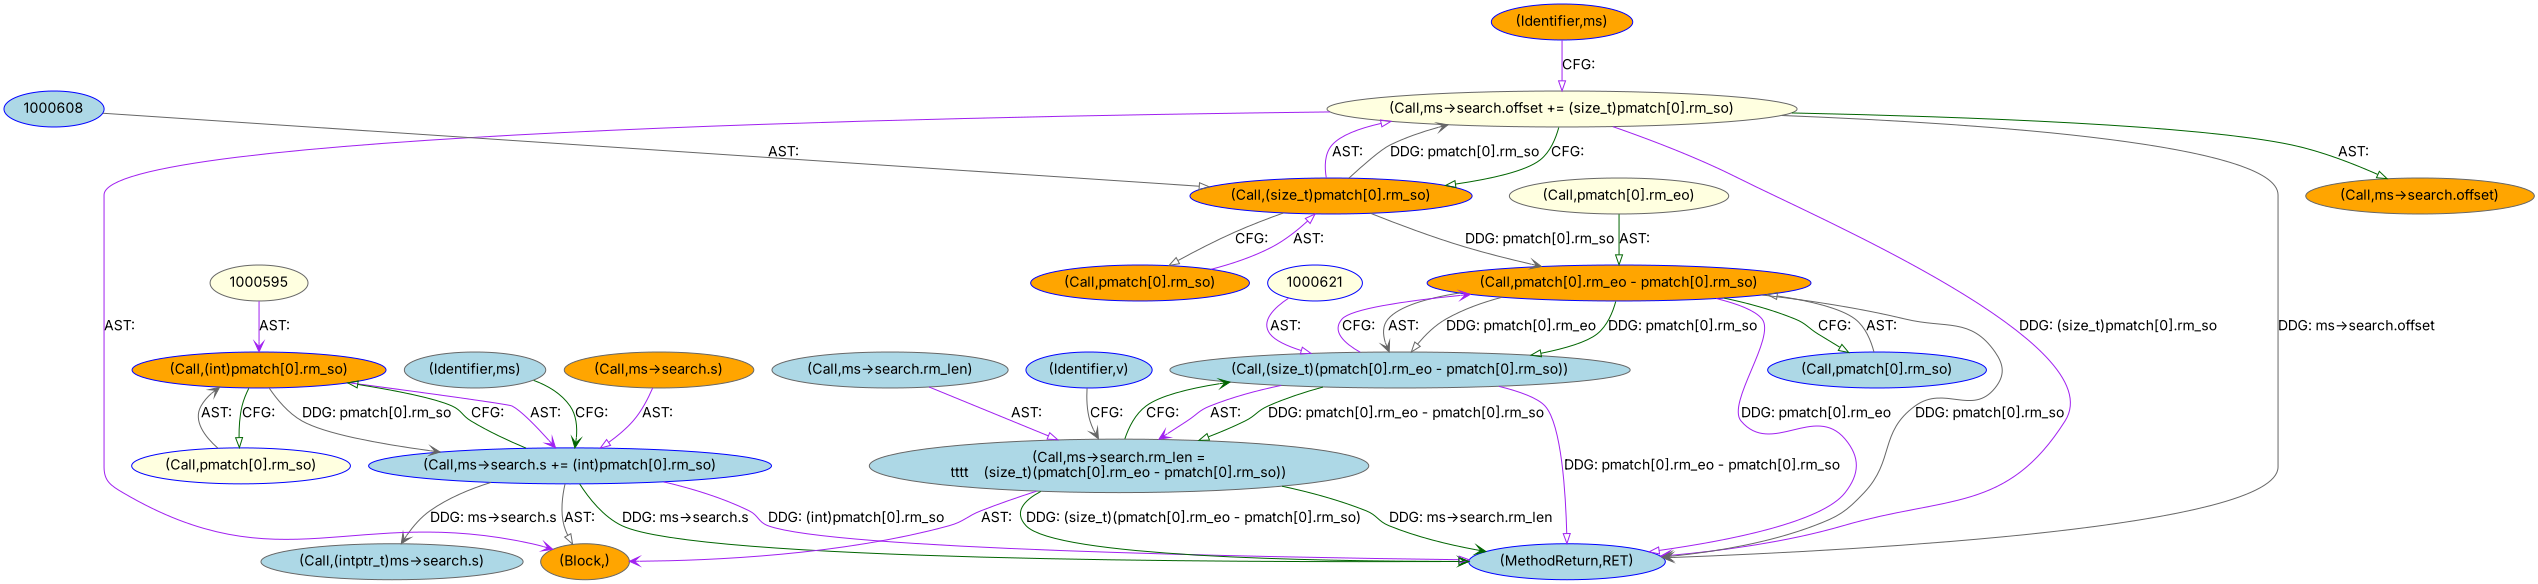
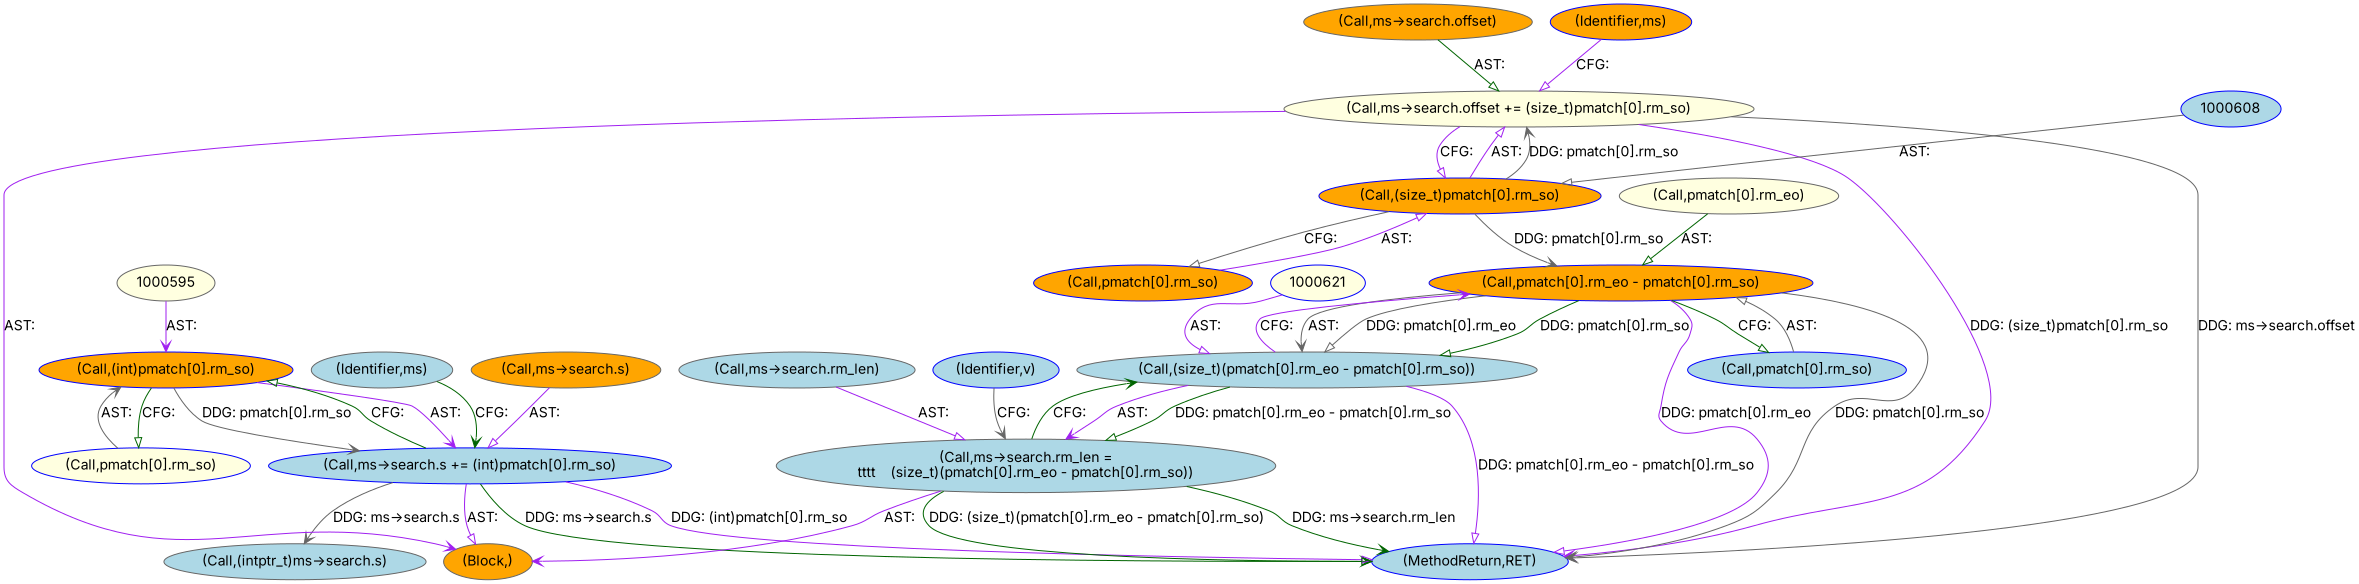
(2088, 124) -> (1464, 62)
(1518, 171) -> (1441, 144)
(562, 510) -> (465, 510)
